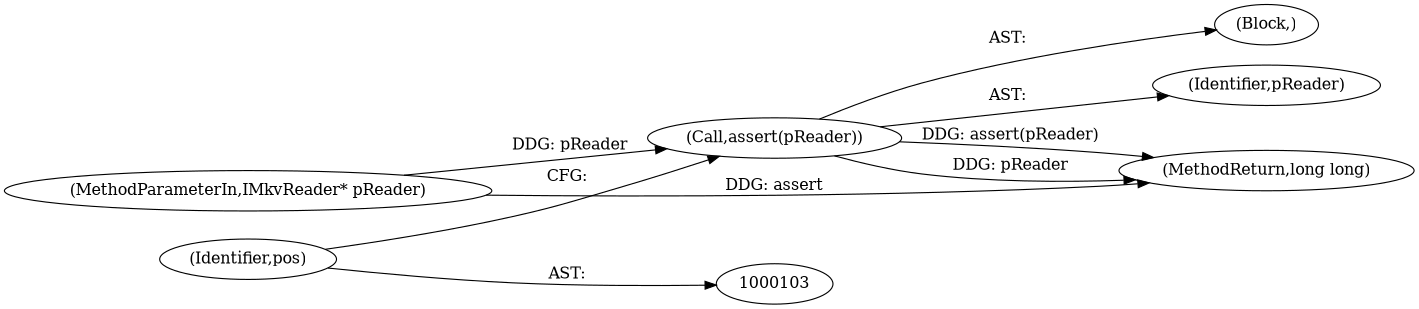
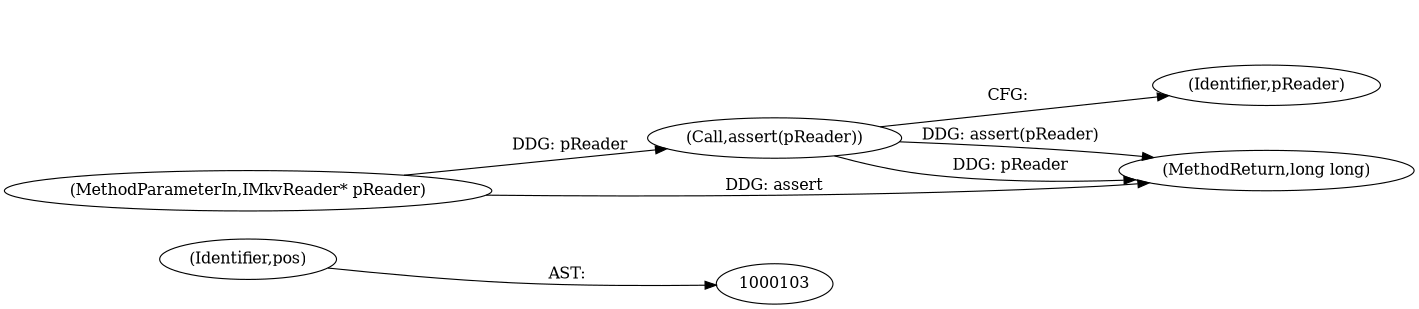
(1267, 25) -> none
(1010, 96) -> (1010, 96)
(519, 215) -> none
